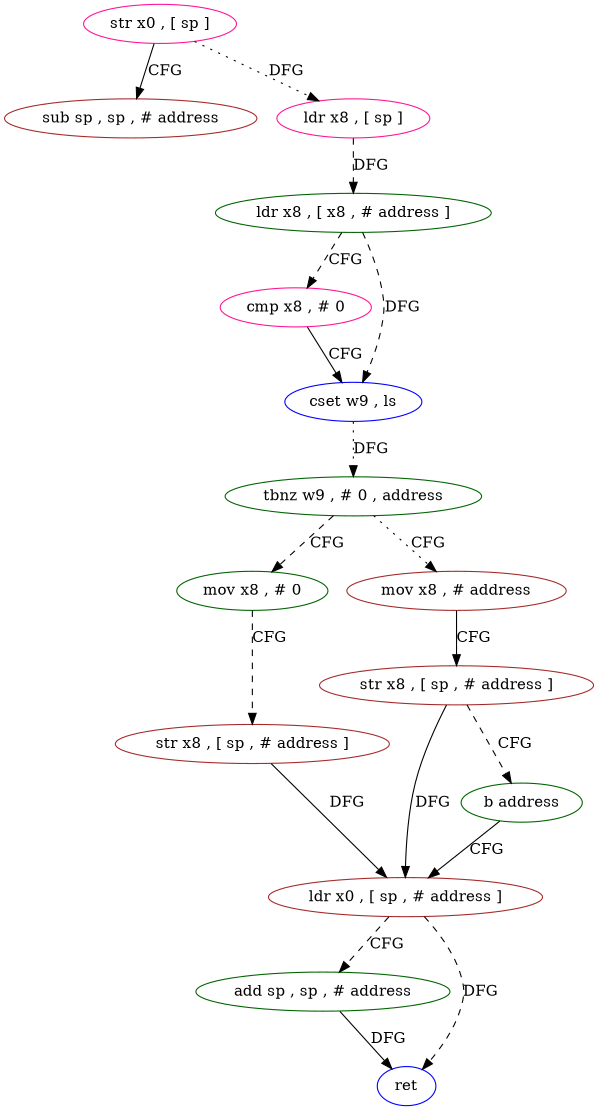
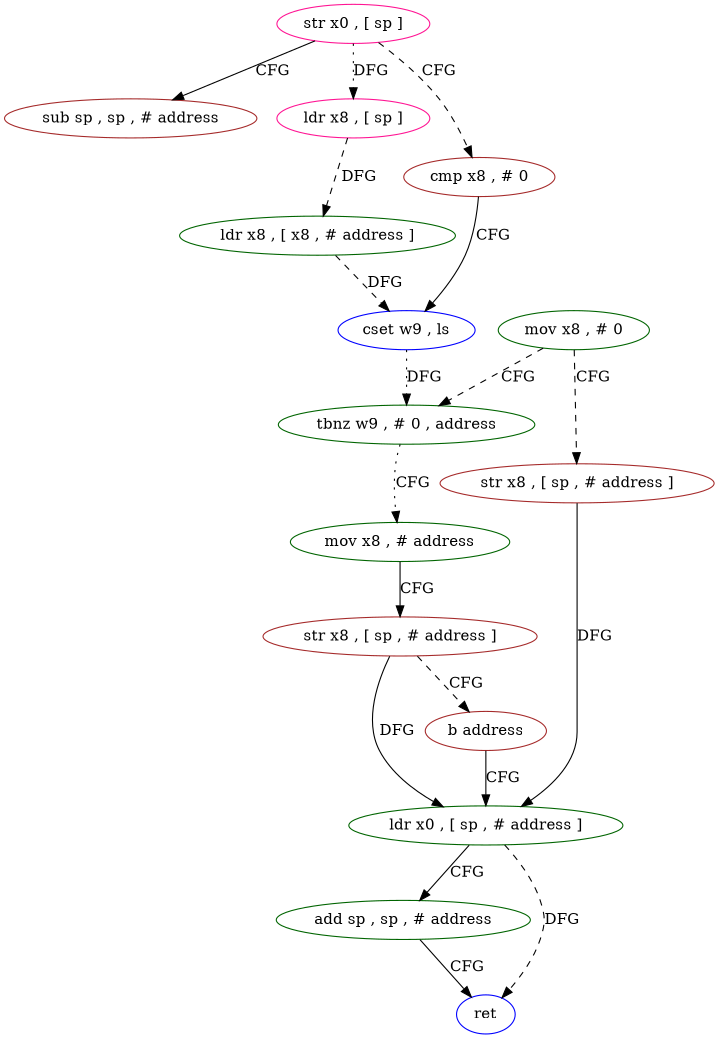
(327, 256) -> (431, 89)
(296, 307) -> (479, 177)
(307, 540) -> (496, 374)
(457, 591) -> (400, 542)
(522, 803) -> (486, 731)
(405, 897) -> (486, 825)
(368, 940) -> (448, 869)
(389, 1039) -> (467, 967)
